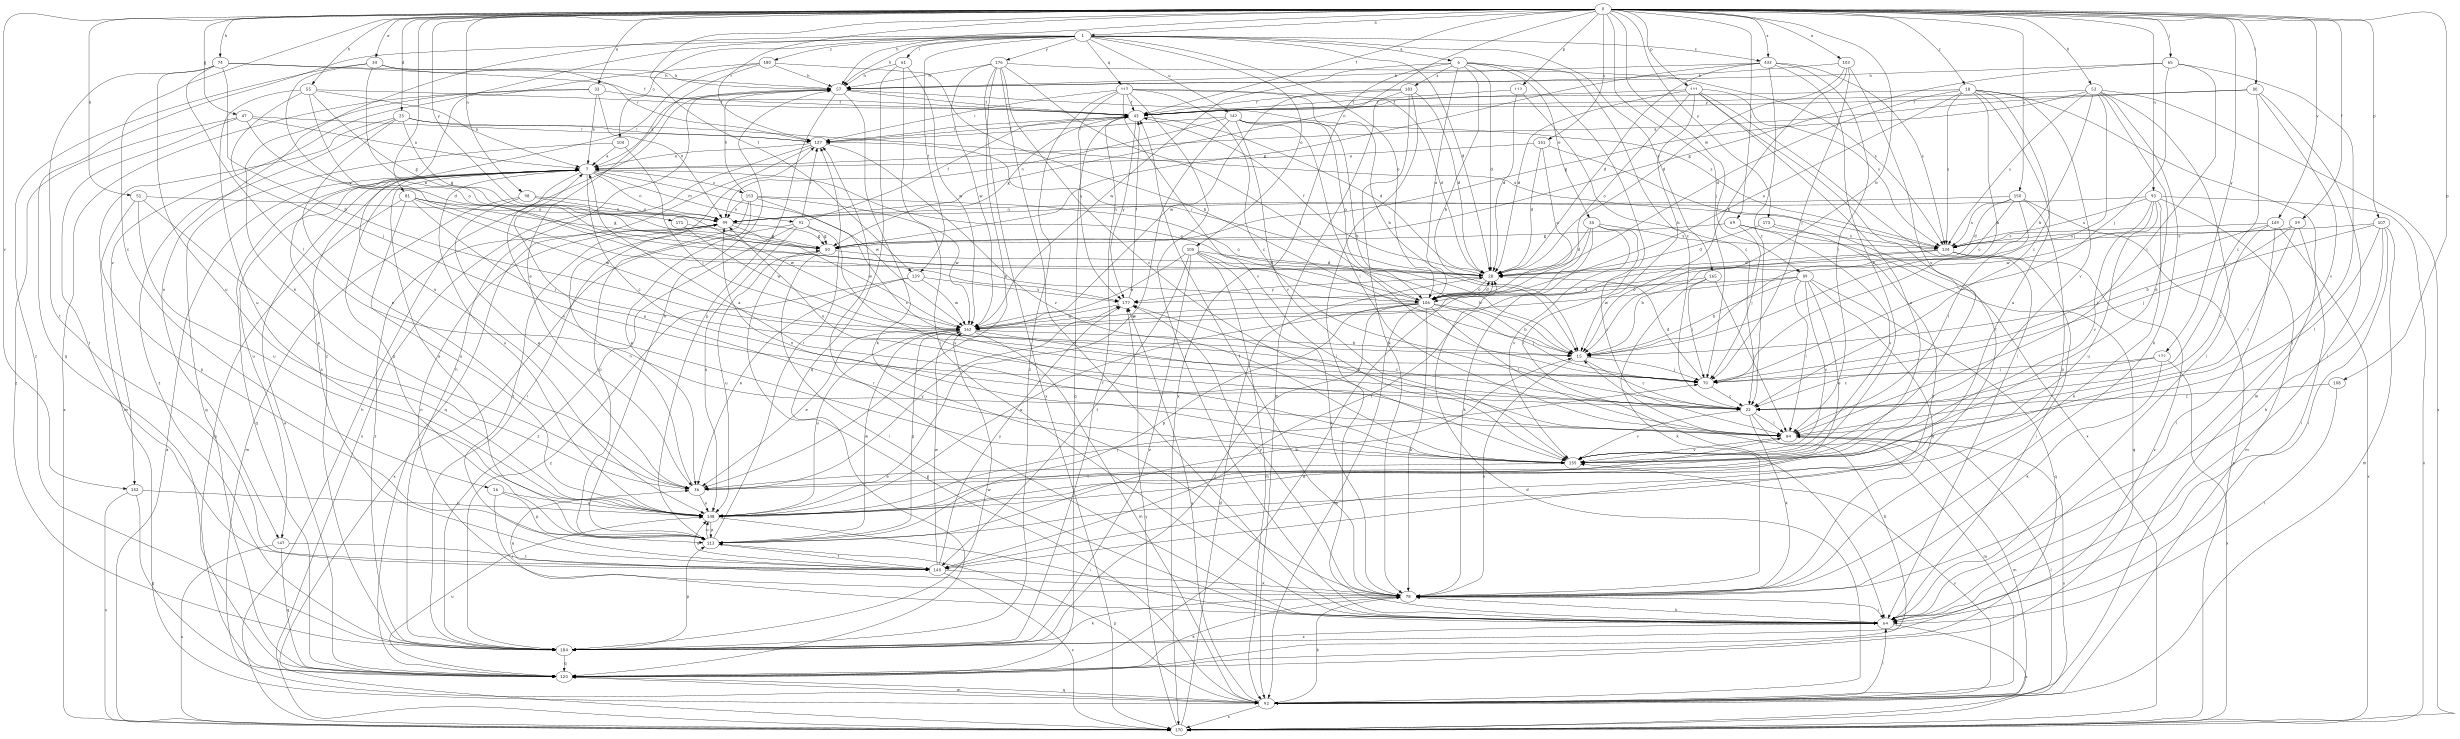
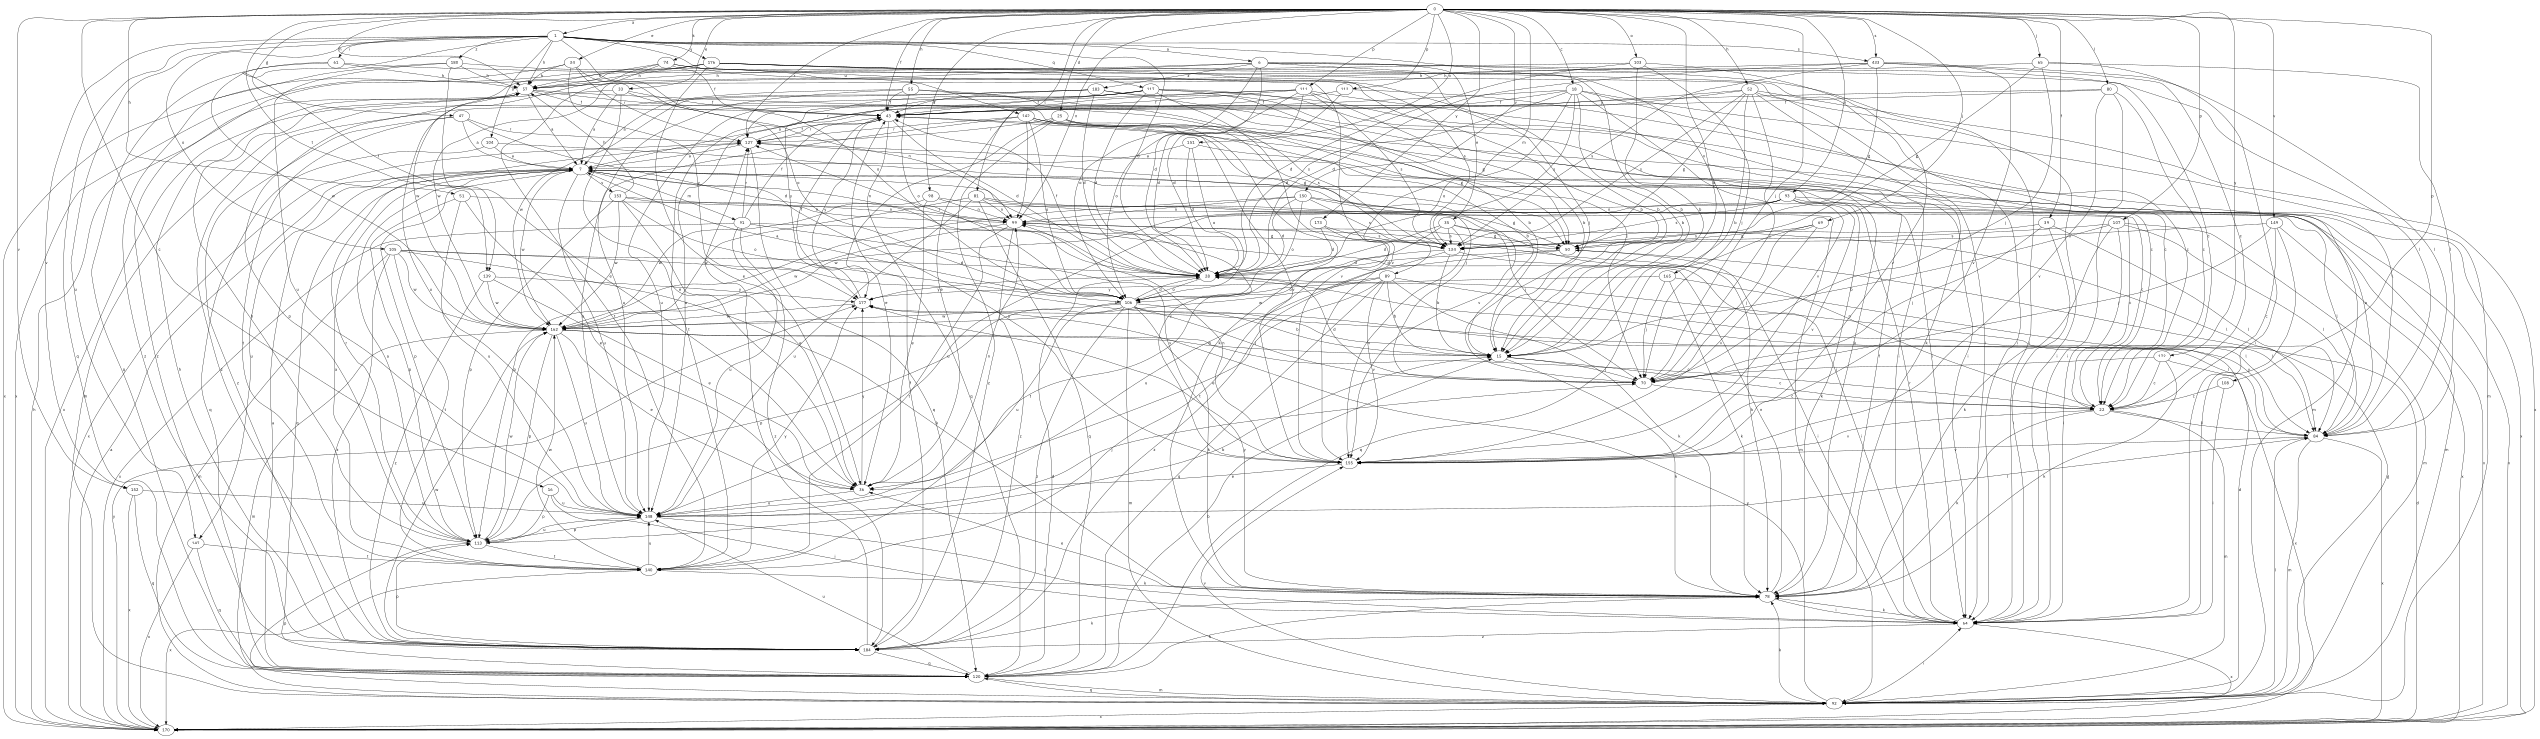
(680, 223) -> none
